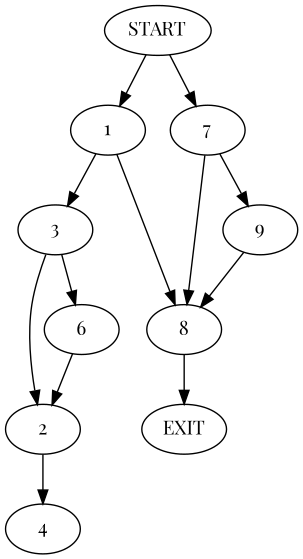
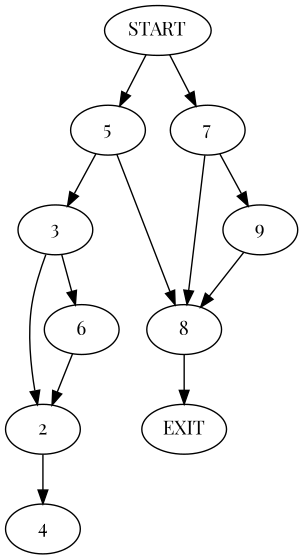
(108, 130) -> (108, 130)
